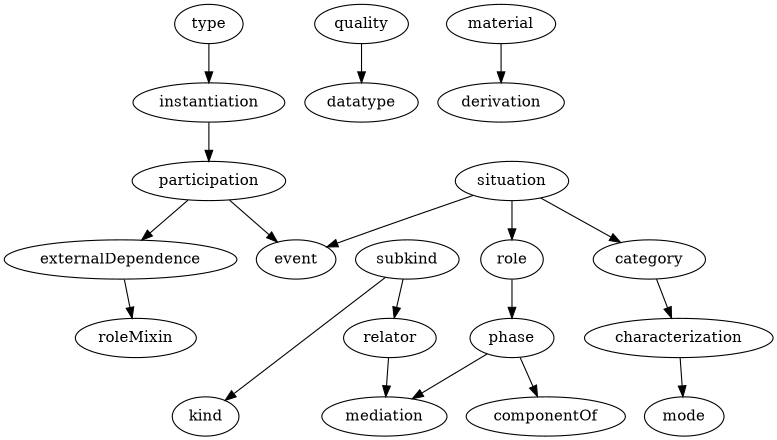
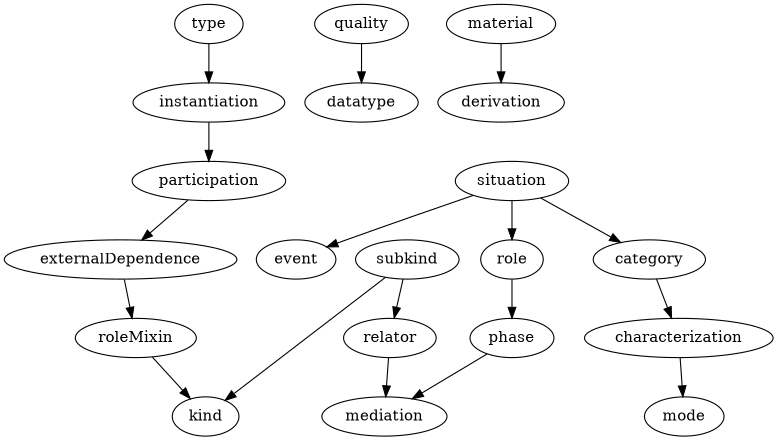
(249, 217) -> none
none -> (167, 374)
(546, 416) -> none
